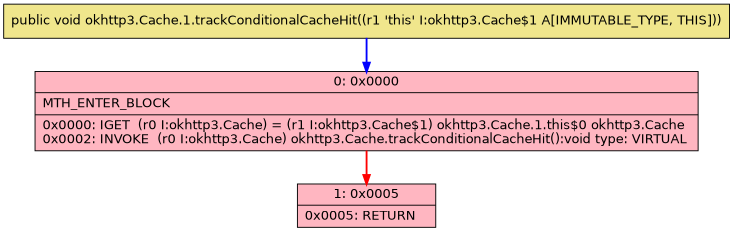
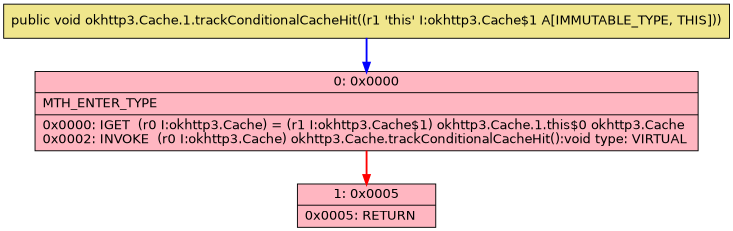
(107, 103) -> (100, 103)
